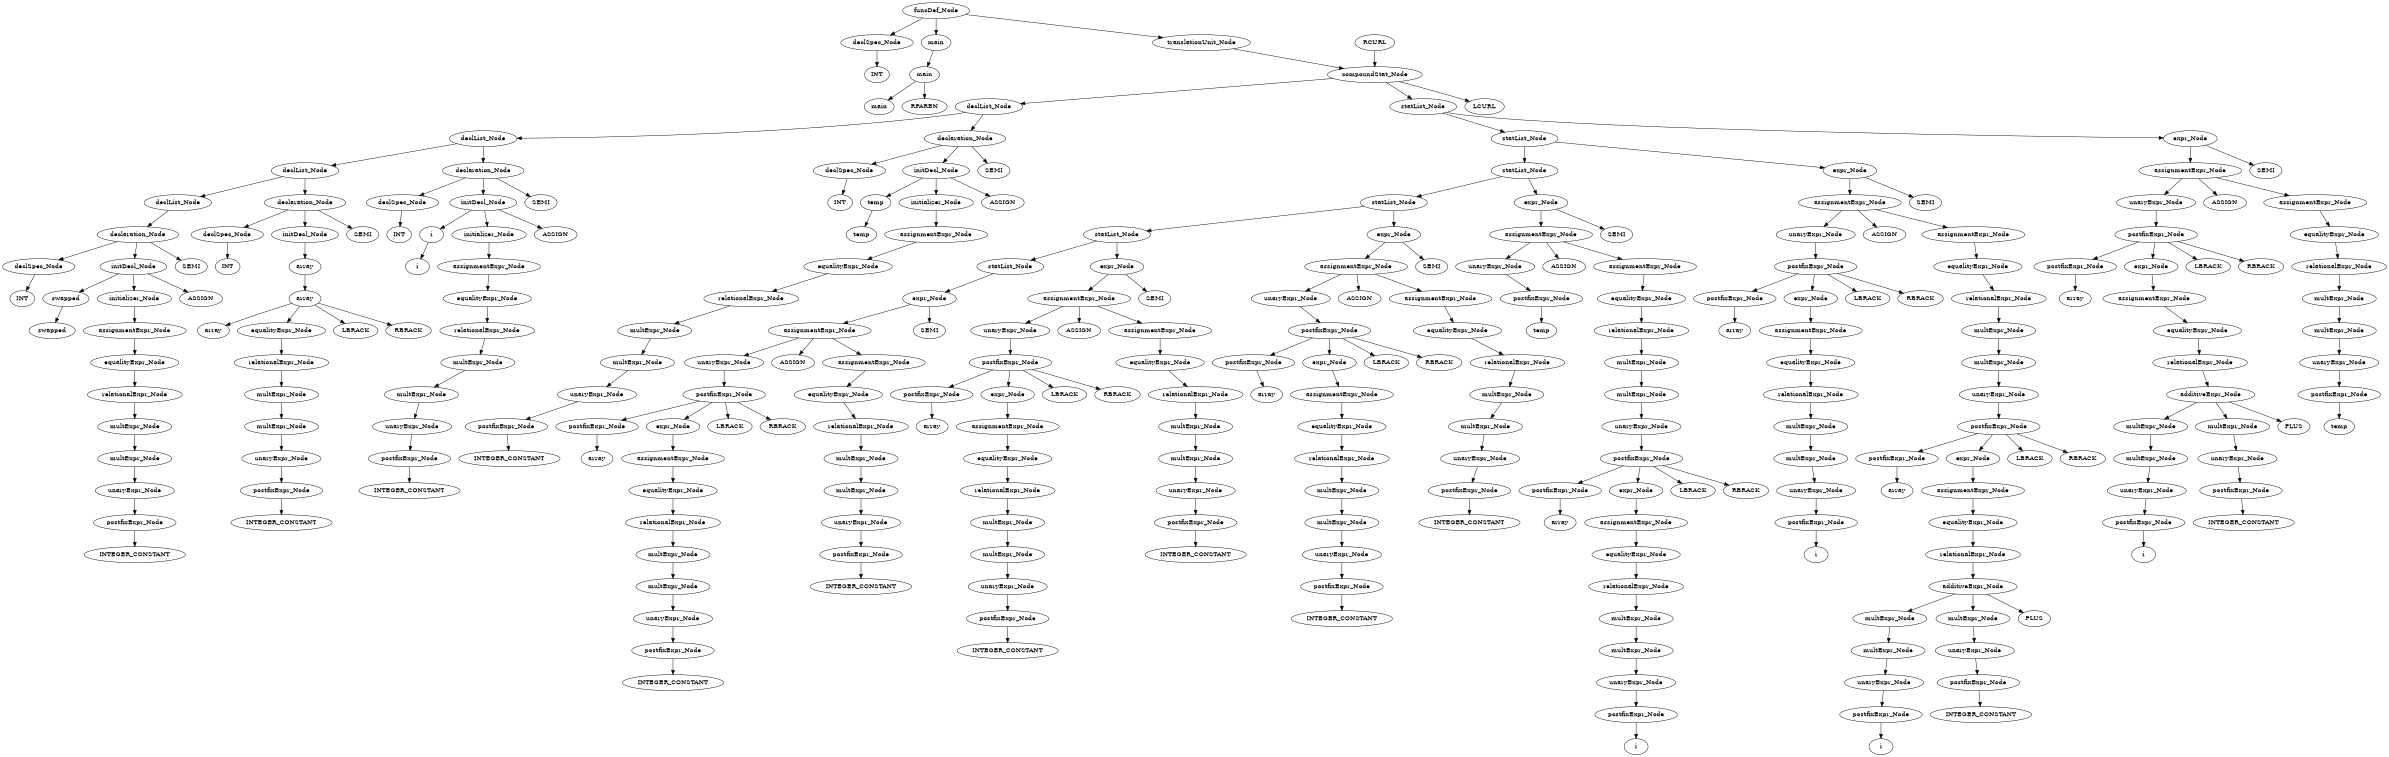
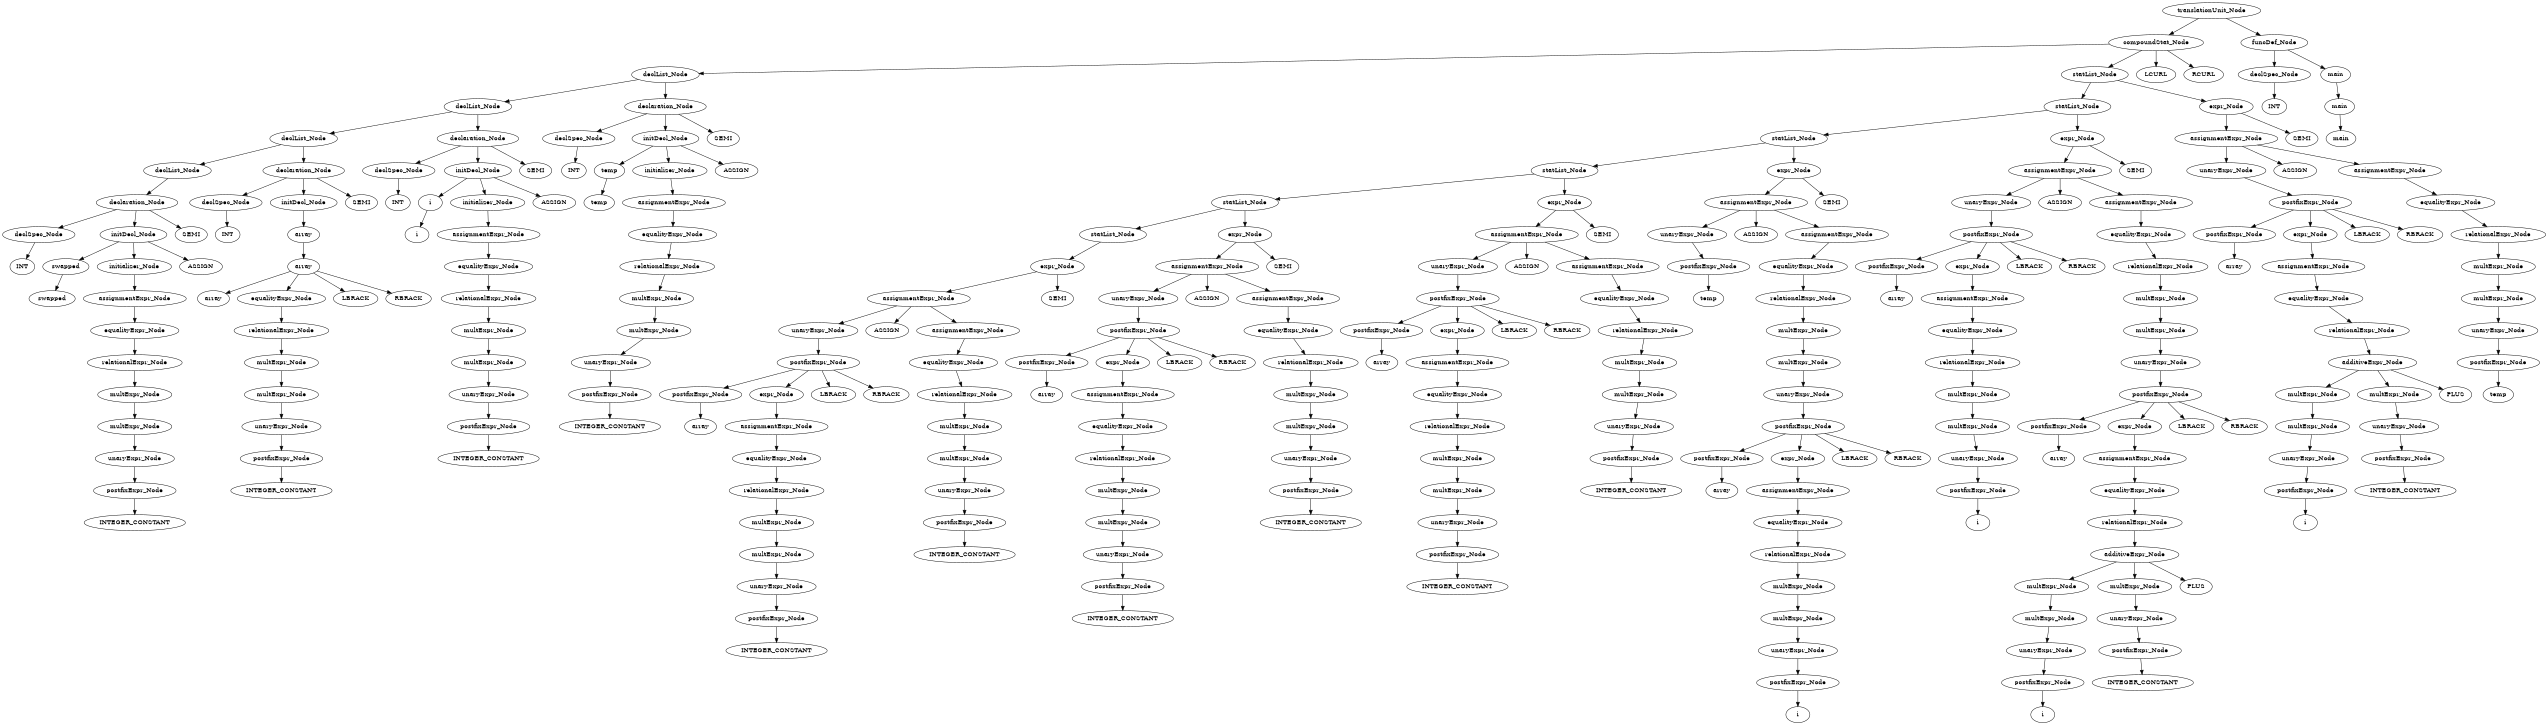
(1062, 26) -> (2241, 26)
(1375, 56) -> (2179, 58)
(925, 107) -> none
